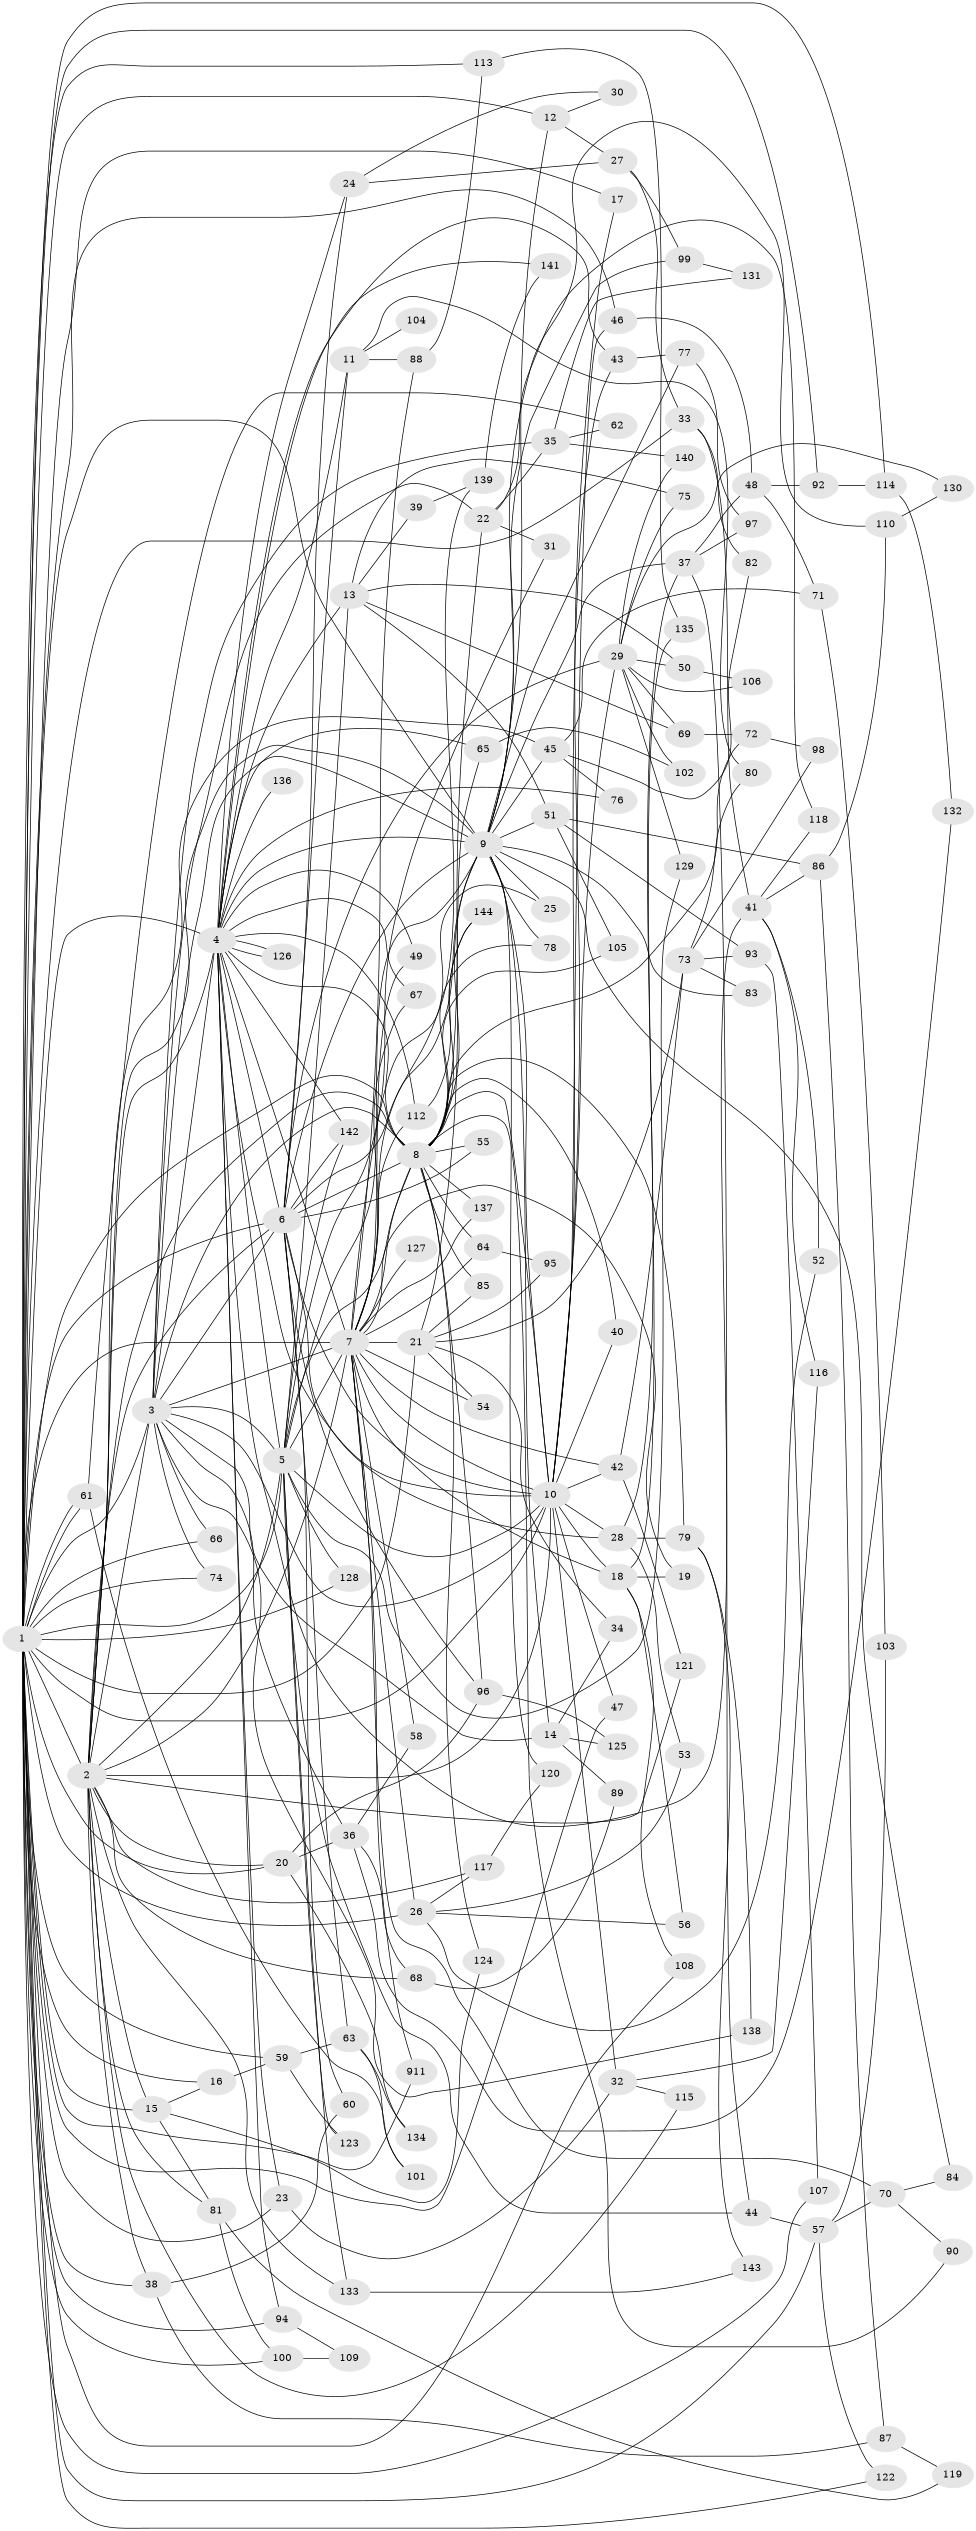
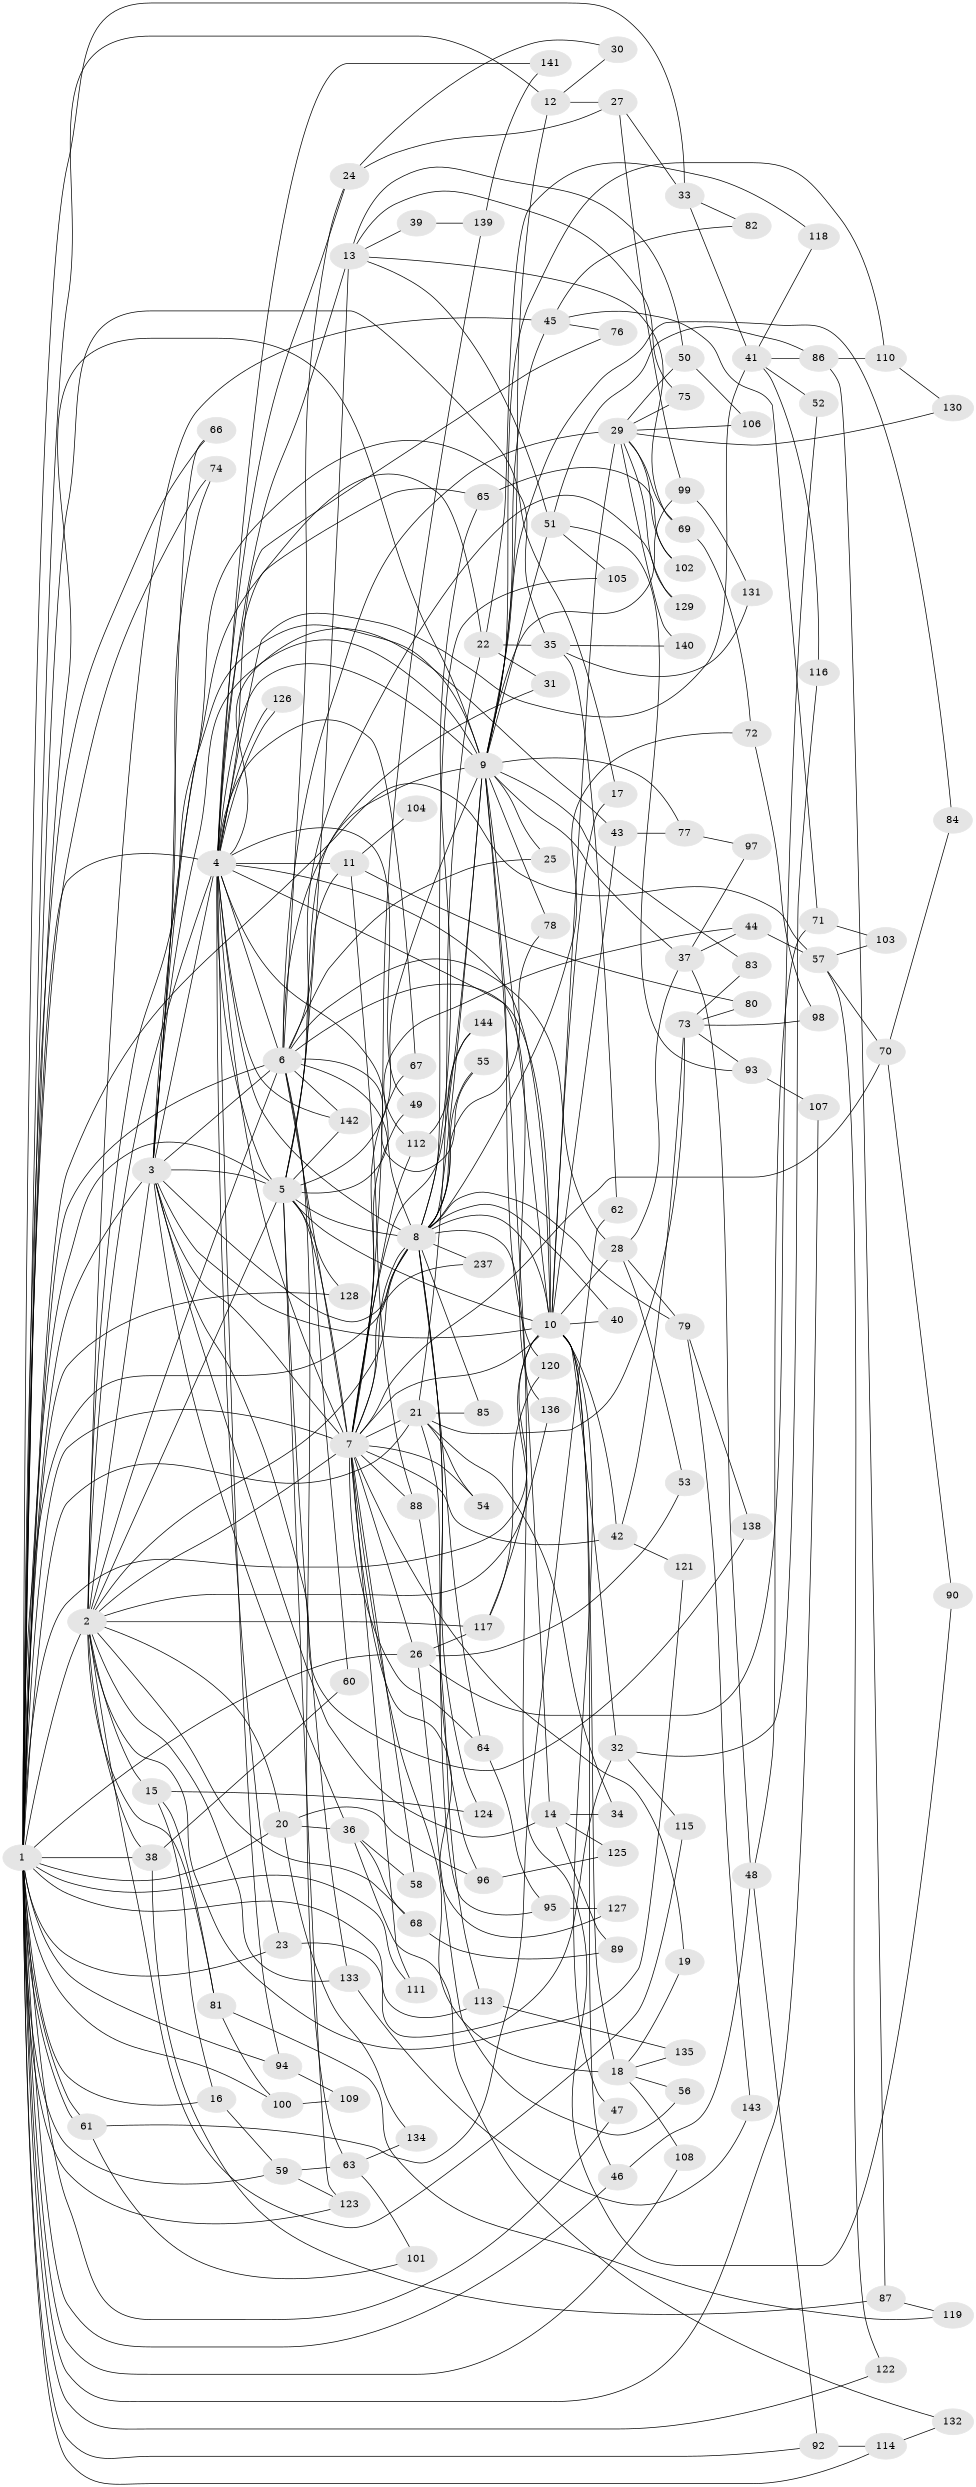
(484, 1209) -> (484, 1265)
(341, 1473) -> (317, 1253)
none -> (522, 1520)
(38, 1906) -> (67, 2172)
none -> (584, 1908)
(417, 2072) -> (417, 1990)
